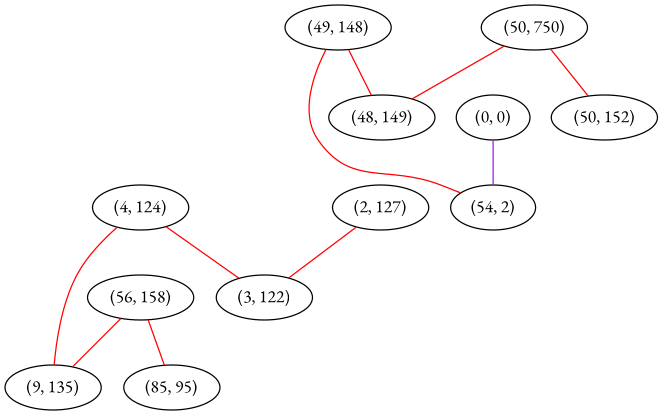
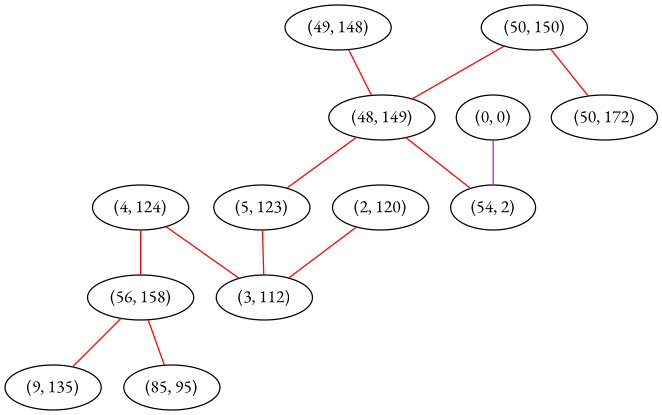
(534, 28) -> (534, 28)
(604, 118) -> (604, 118)
(340, 161) -> (438, 163)
none -> (262, 208)
(381, 208) -> (381, 208)
(71, 289) -> (141, 253)
(264, 298) -> (264, 298)
